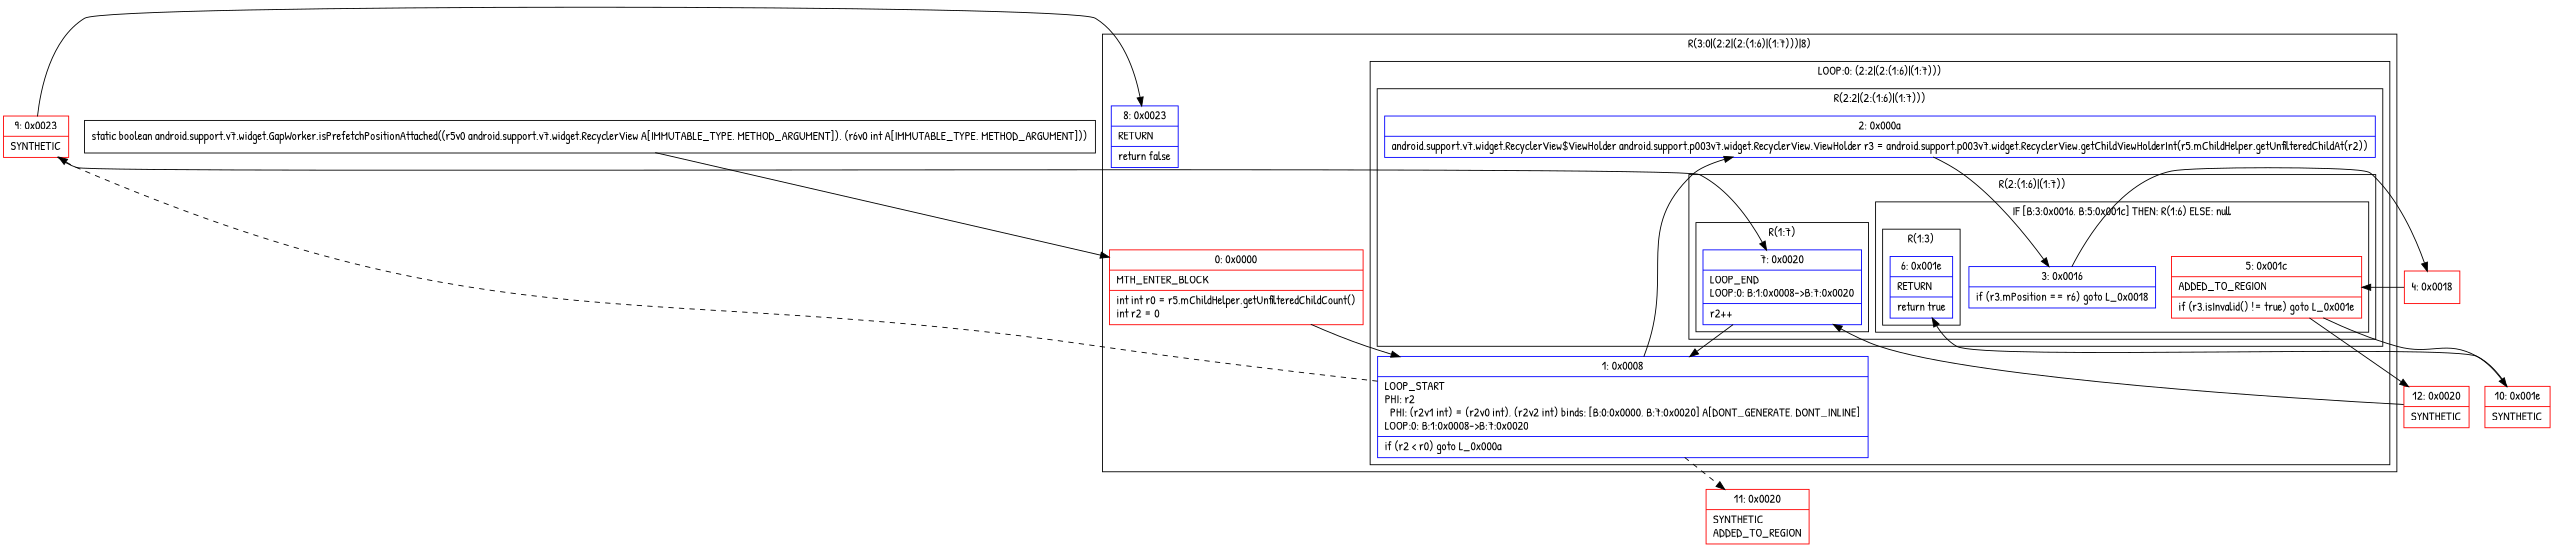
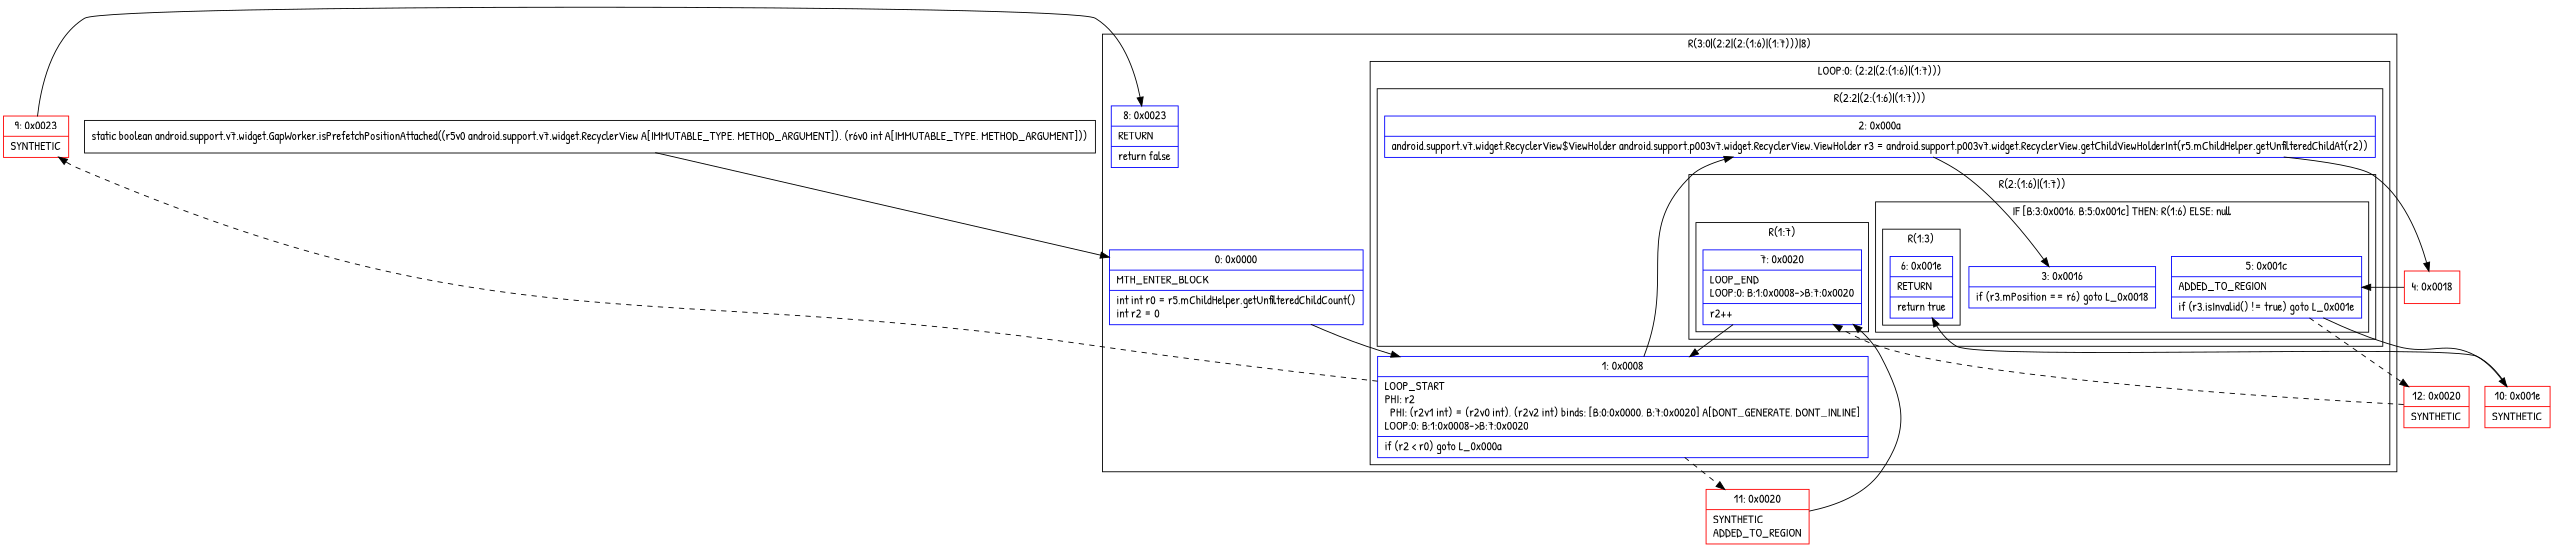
(2253, 168) -> (2356, 169)
(924, 170) -> (1897, 439)
(1236, 287) -> (1236, 287)
(2267, 287) -> (2267, 287)
(2367, 358) -> (2367, 358)
(2119, 384) -> (2119, 384)
